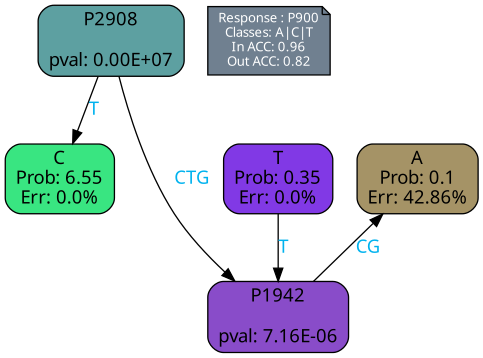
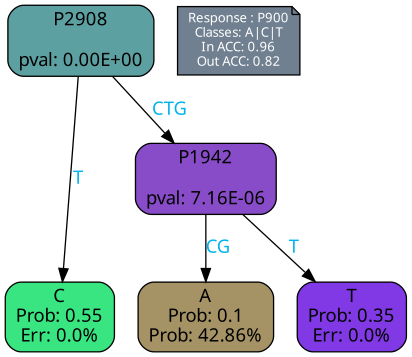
(111, 41) -> (81, 41)
(60, 179) -> (60, 317)
(418, 179) -> (206, 317)
(278, 241) -> (274, 243)
